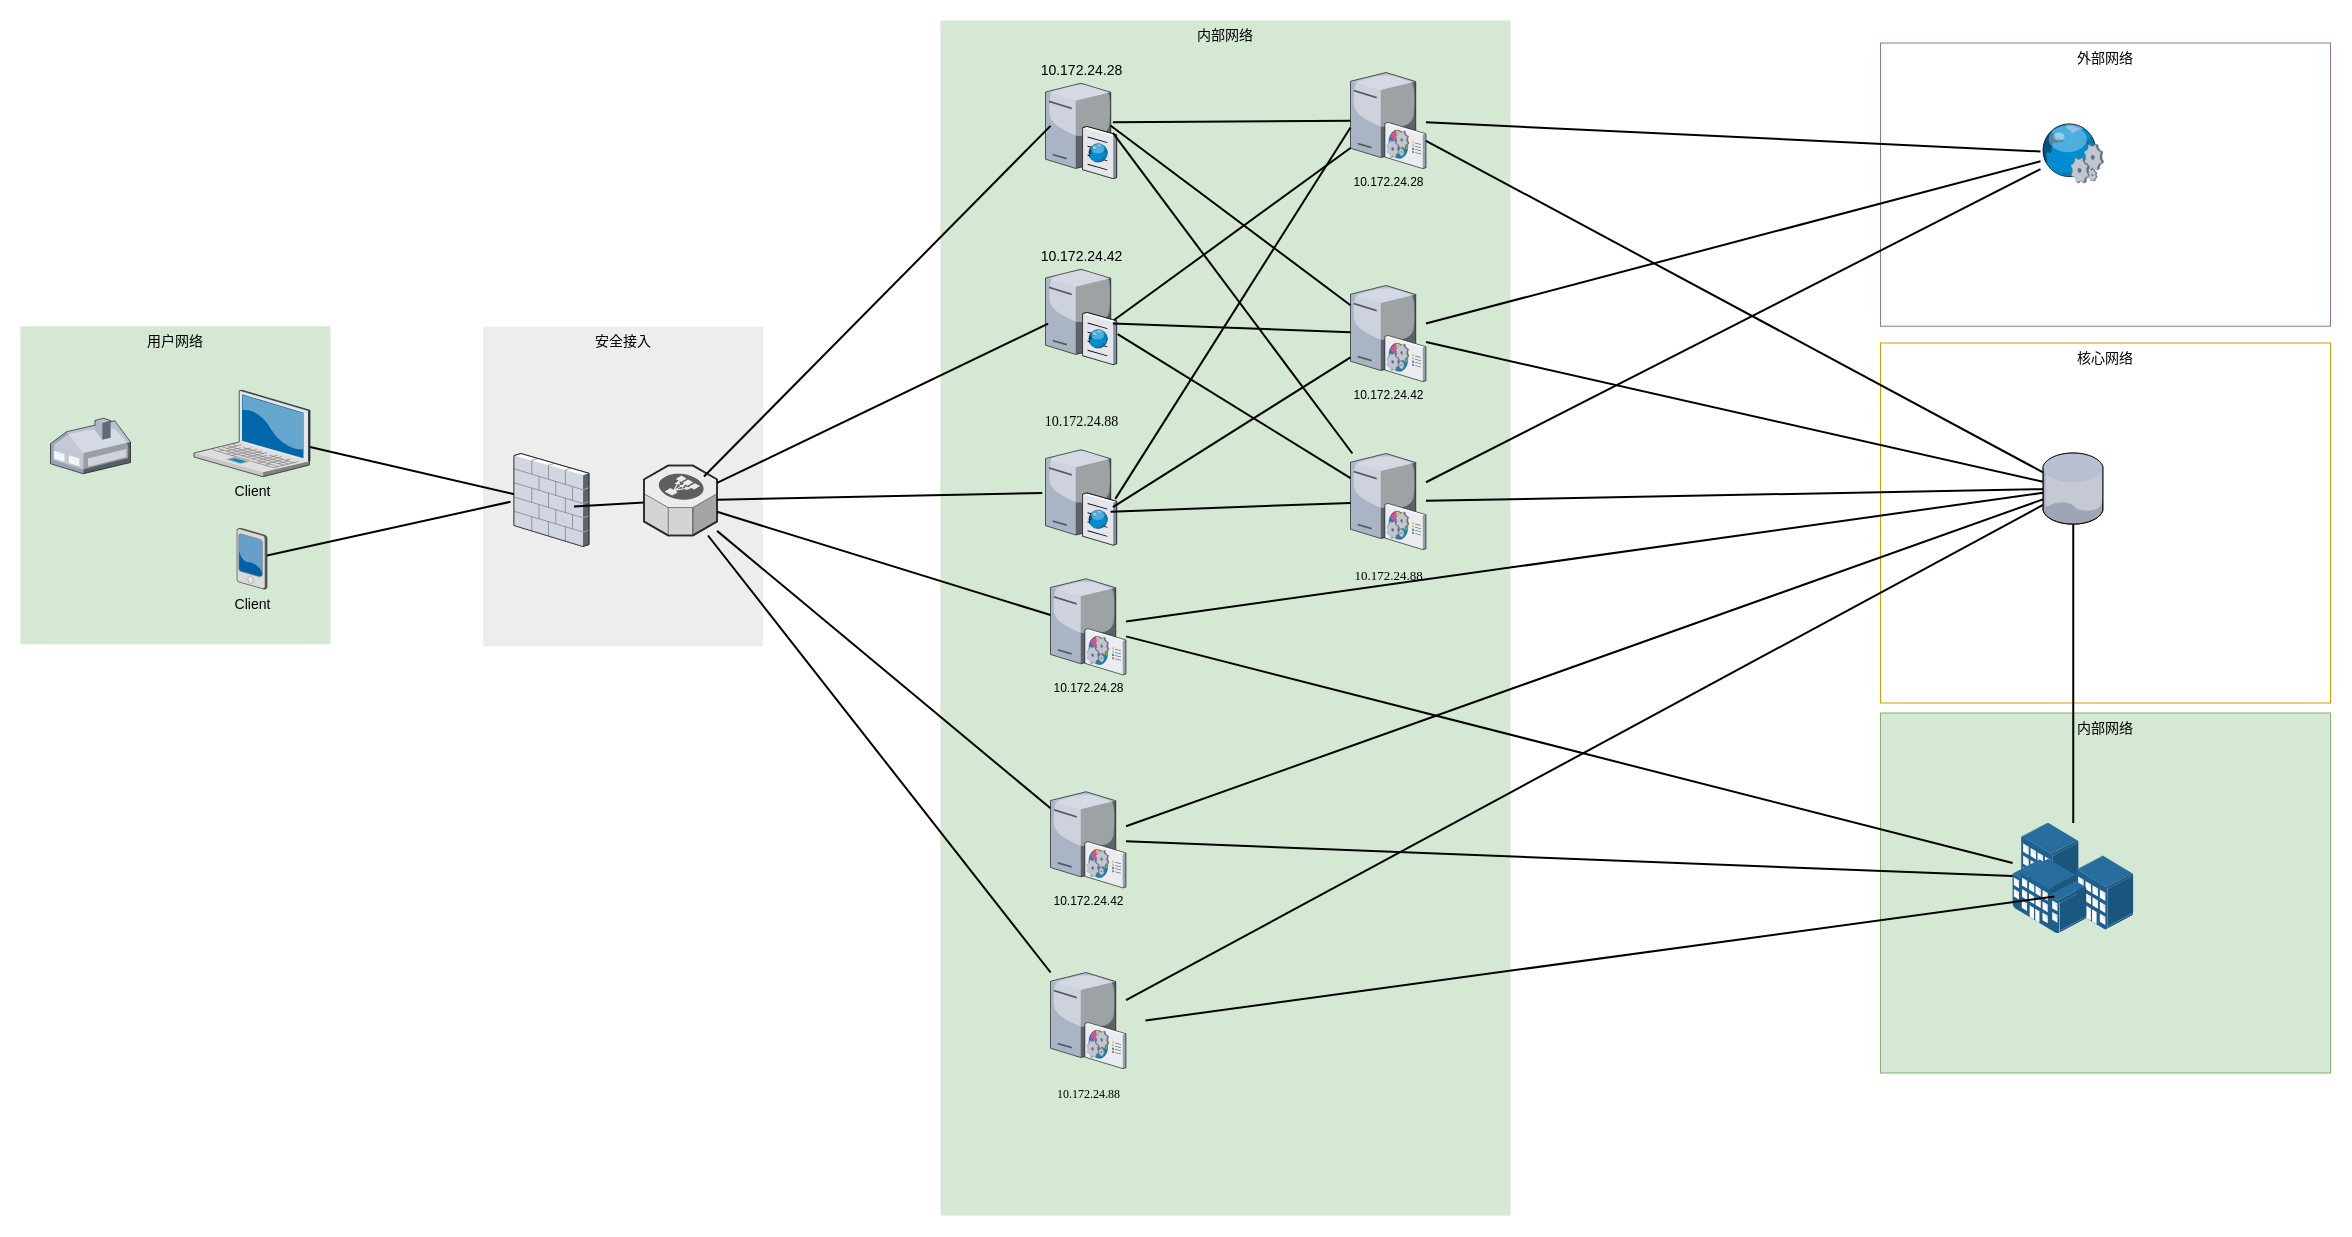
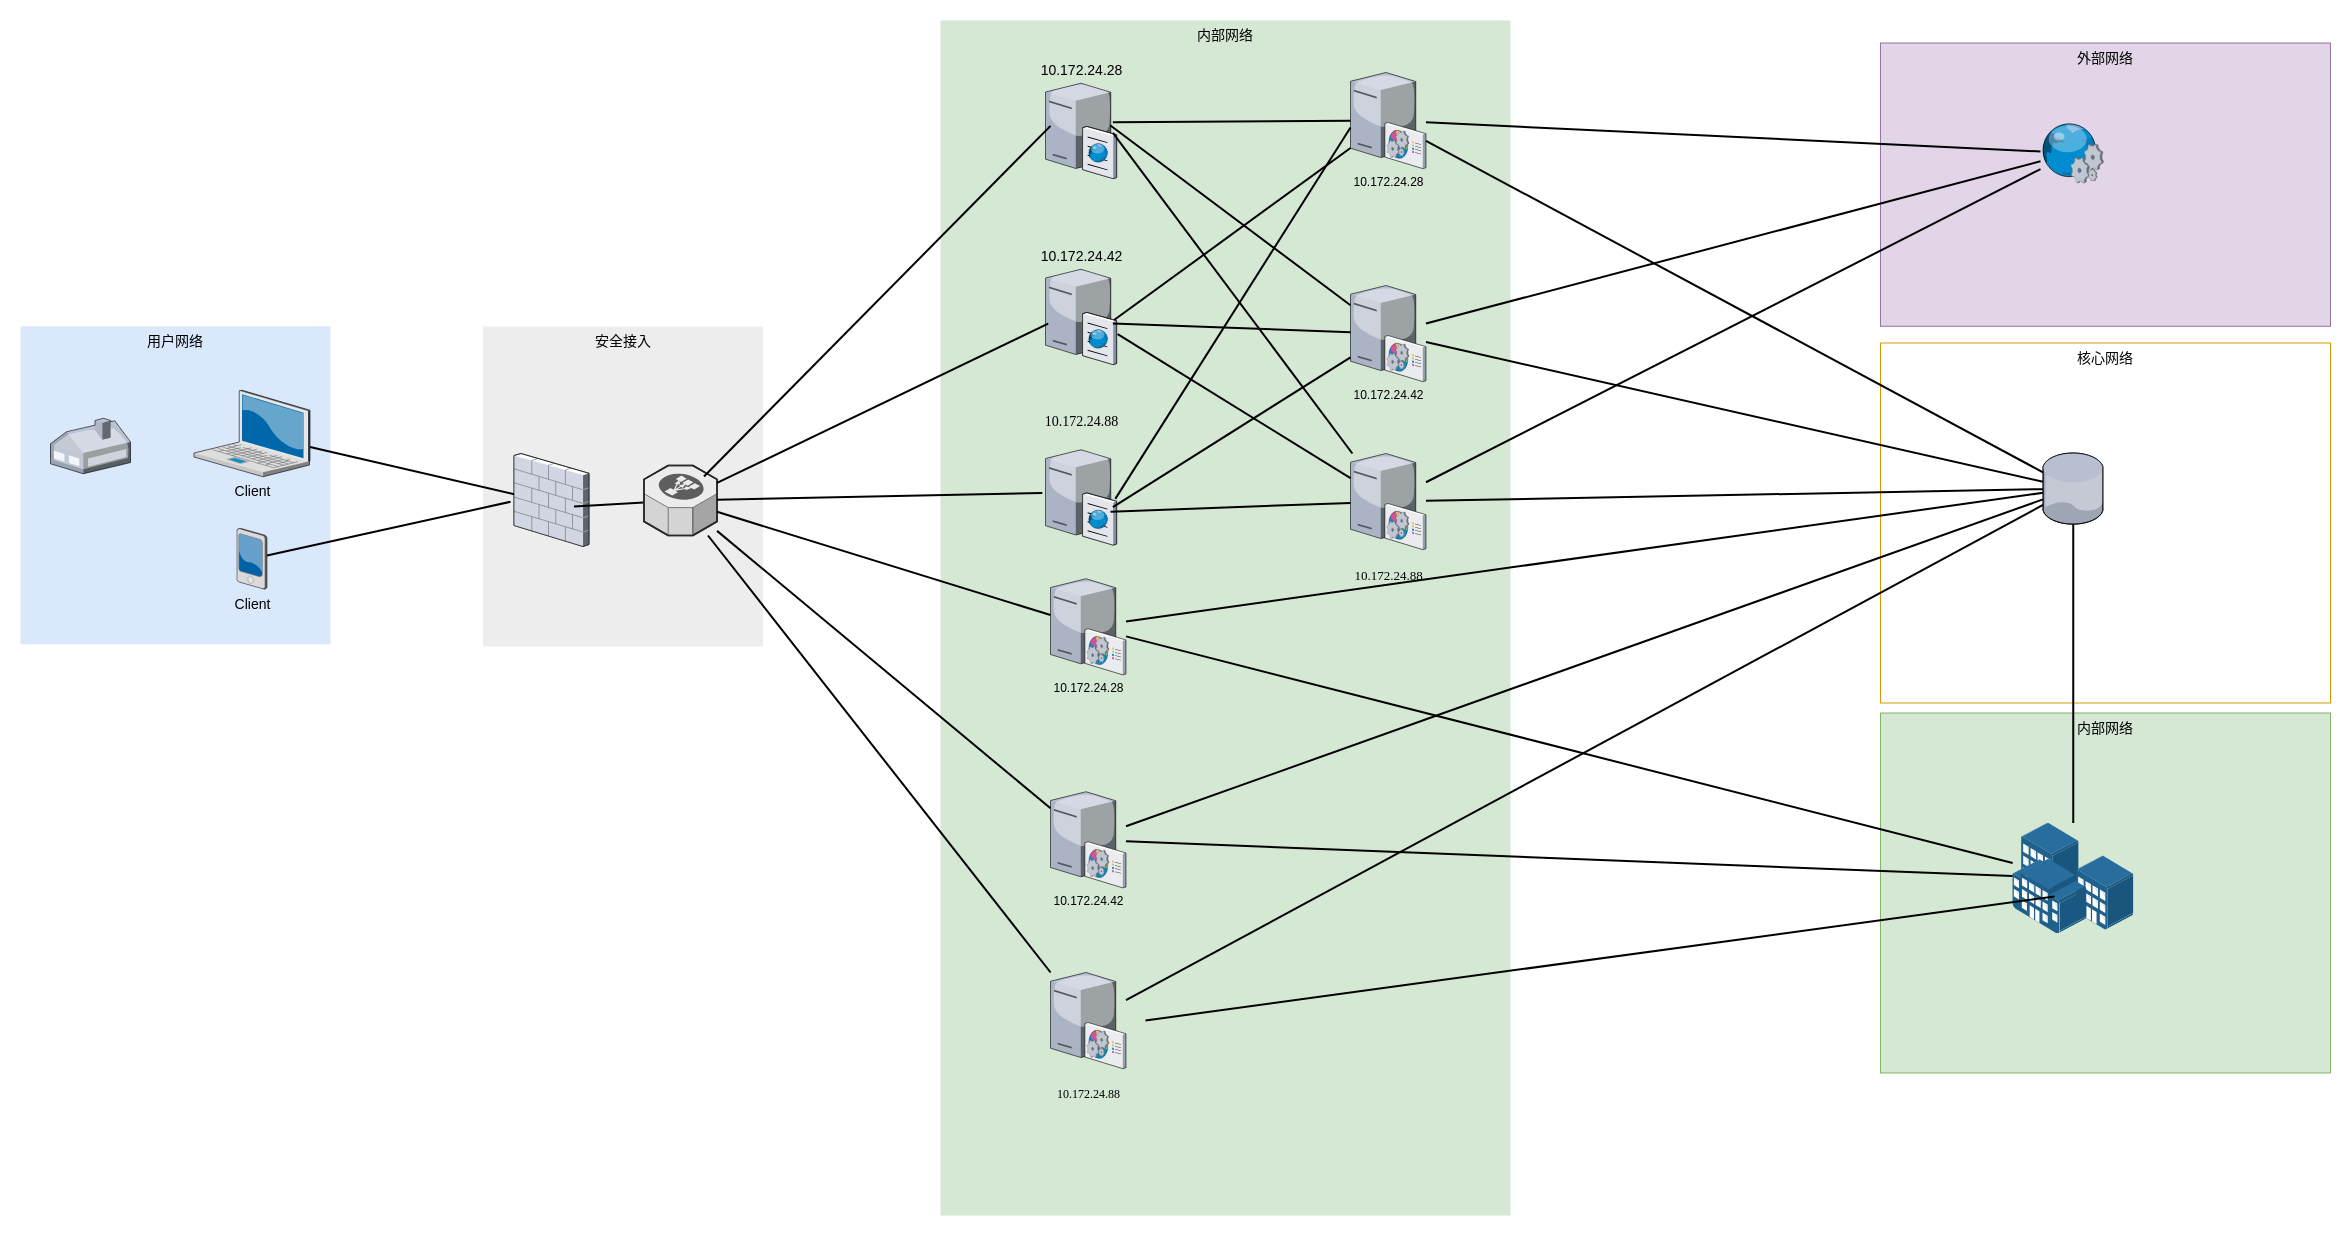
(2106, 185) -> (2106, 185)
(176, 485) -> (176, 485)
